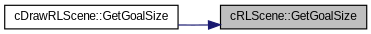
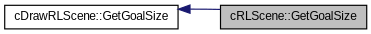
(193, 25) -> (205, 9)
